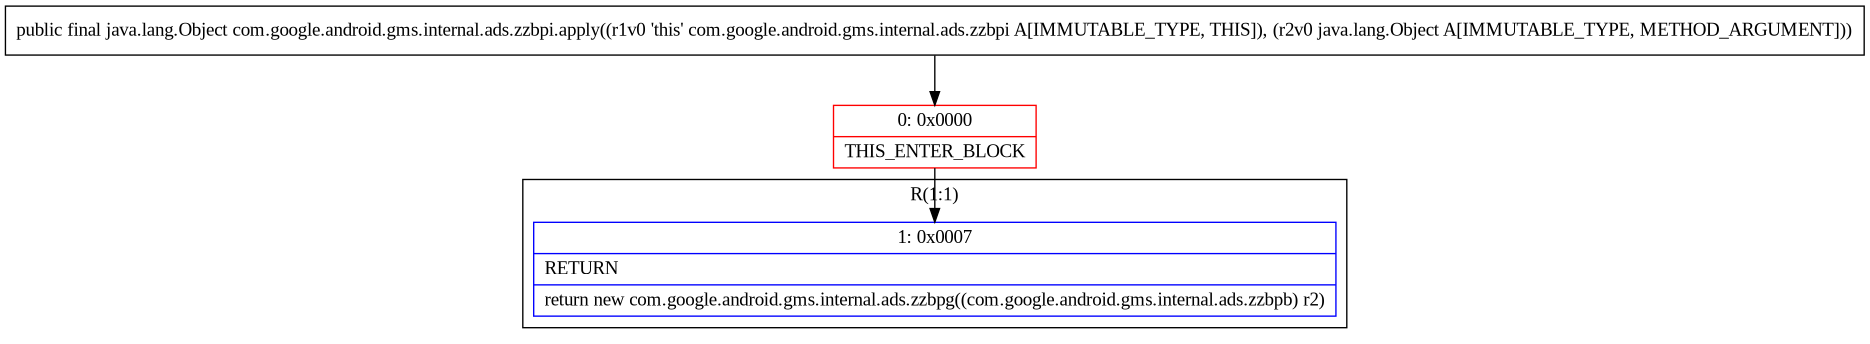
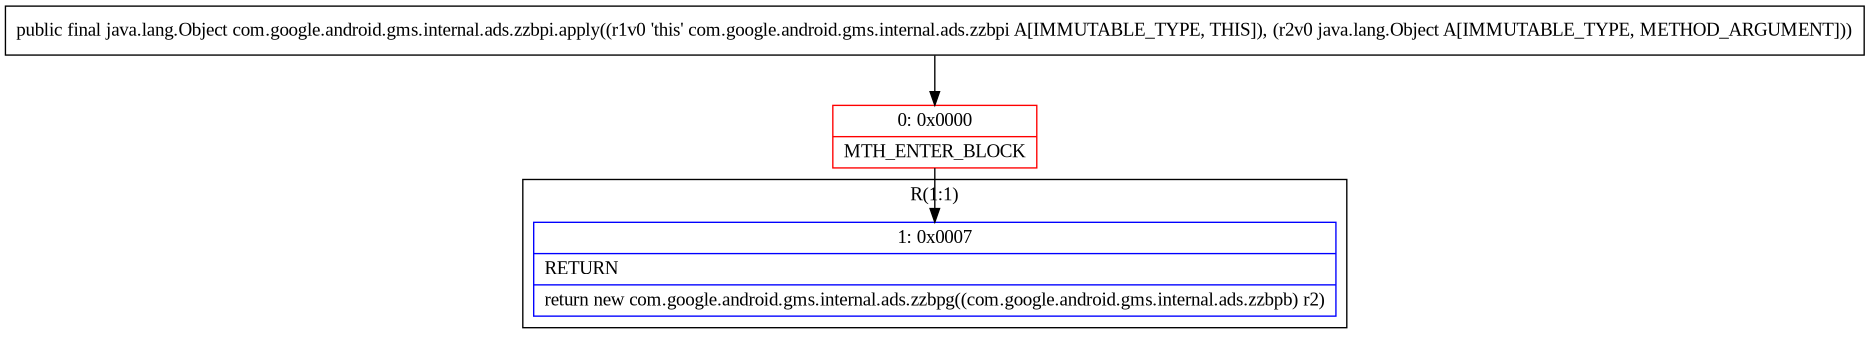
(935, 152) -> (935, 152)
